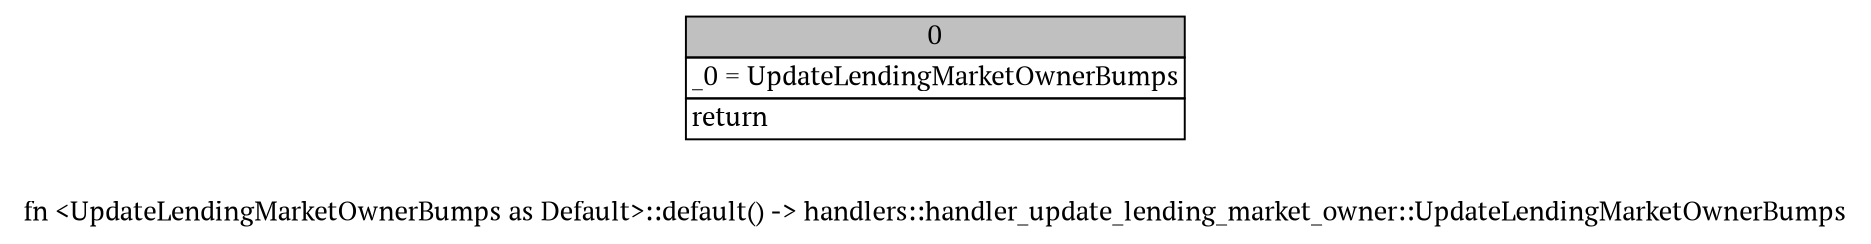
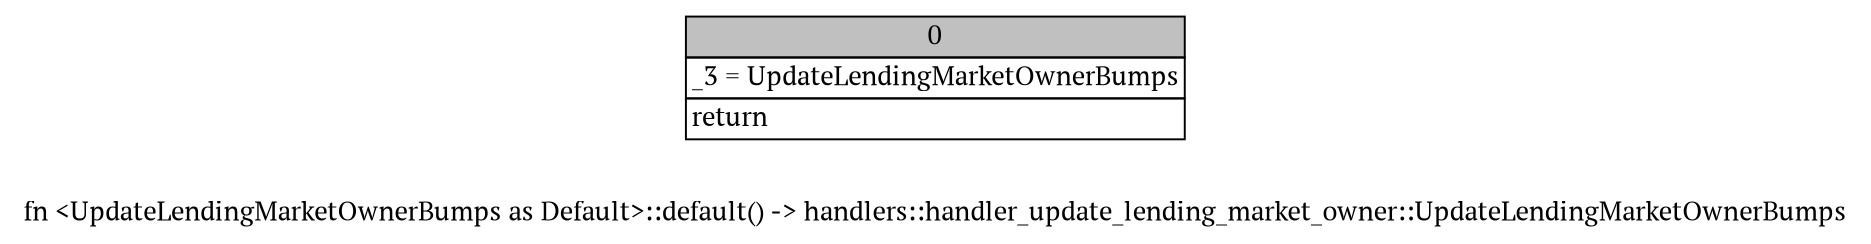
(935, 77) -> (935, 77)
